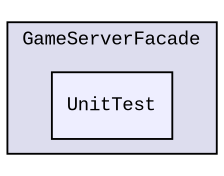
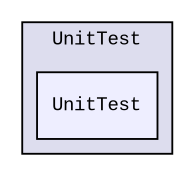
(112, 40) -> (97, 40)
